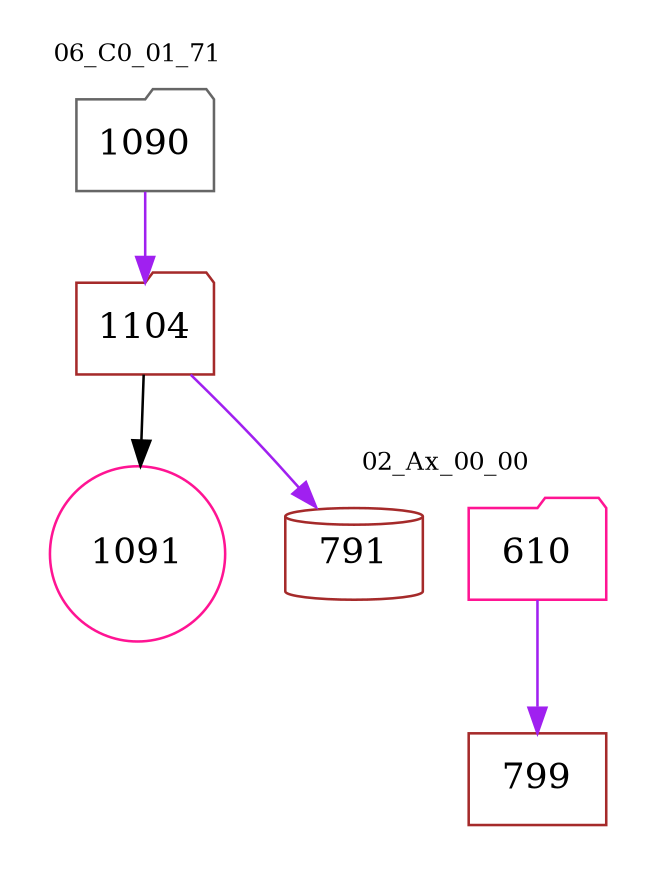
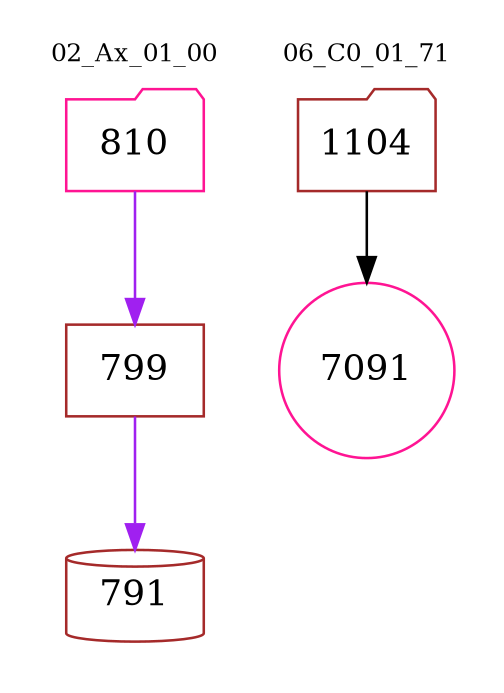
(145, 145) -> none
(227, 410) -> (135, 470)
(446, 463) -> (135, 55)
(138, 554) -> (367, 370)
(537, 554) -> (135, 145)
